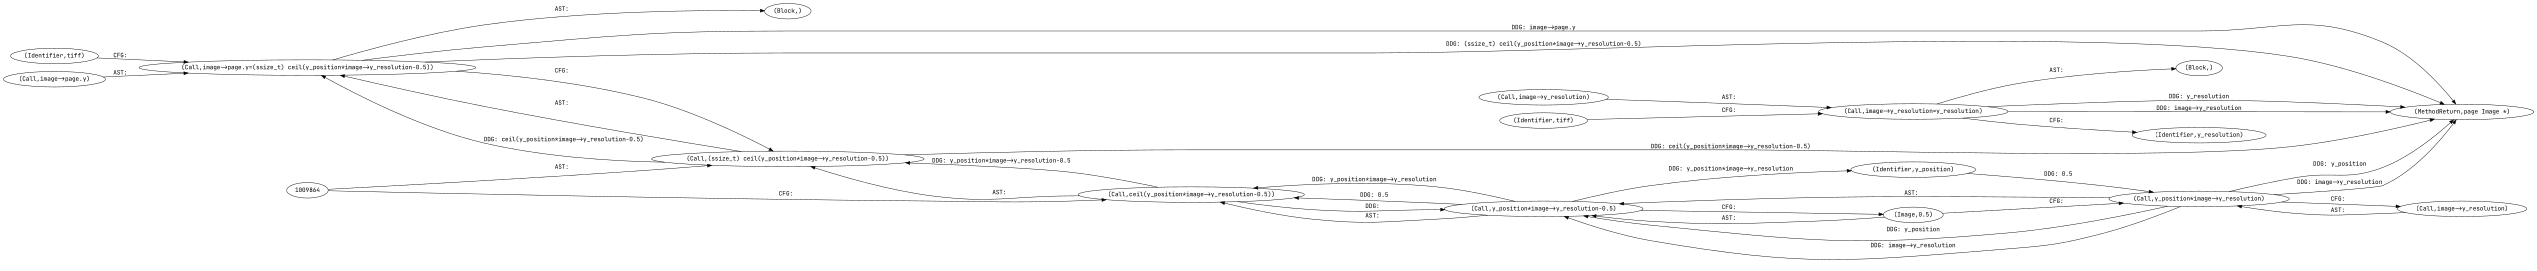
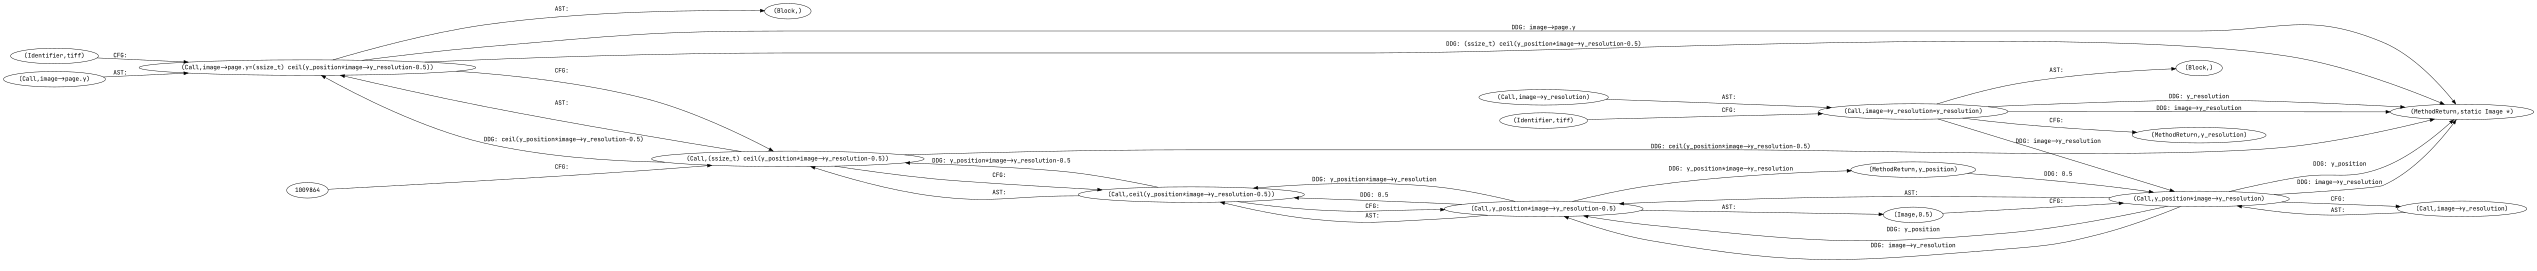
(2462, 112) -> (2462, 112)
(2199, 135) -> (2199, 135)
none -> (2060, 156)
(564, 167) -> (564, 167)
(1913, 170) -> (1913, 170)
(715, 198) -> (966, 181)
(1374, 206) -> (1374, 206)
(1731, 207) -> (1731, 207)
(1740, 224) -> none
